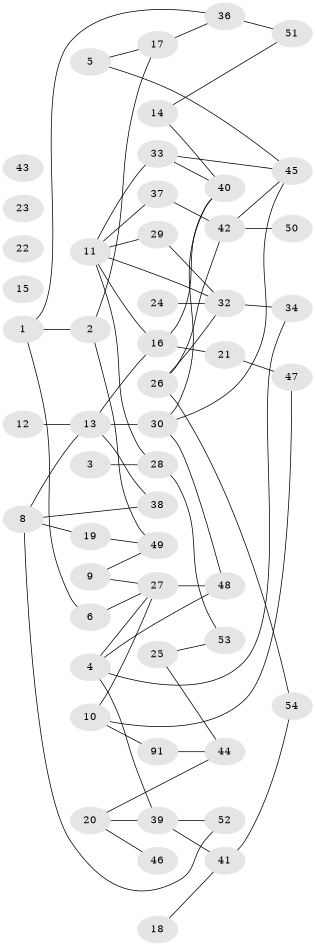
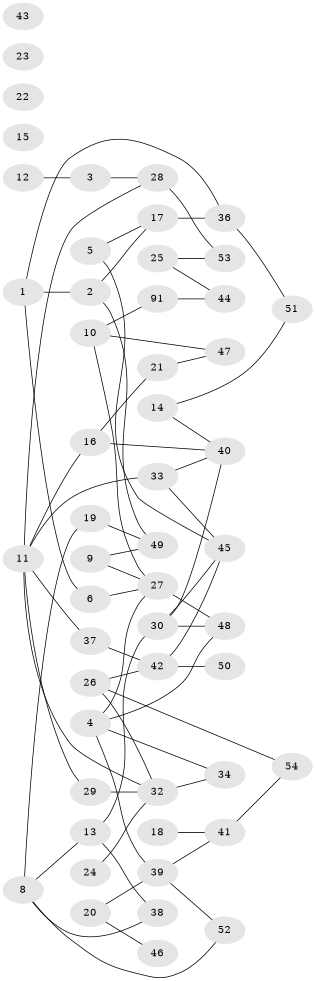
(124, 380) -> none
(57, 424) -> (62, 178)
(158, 786) -> none
